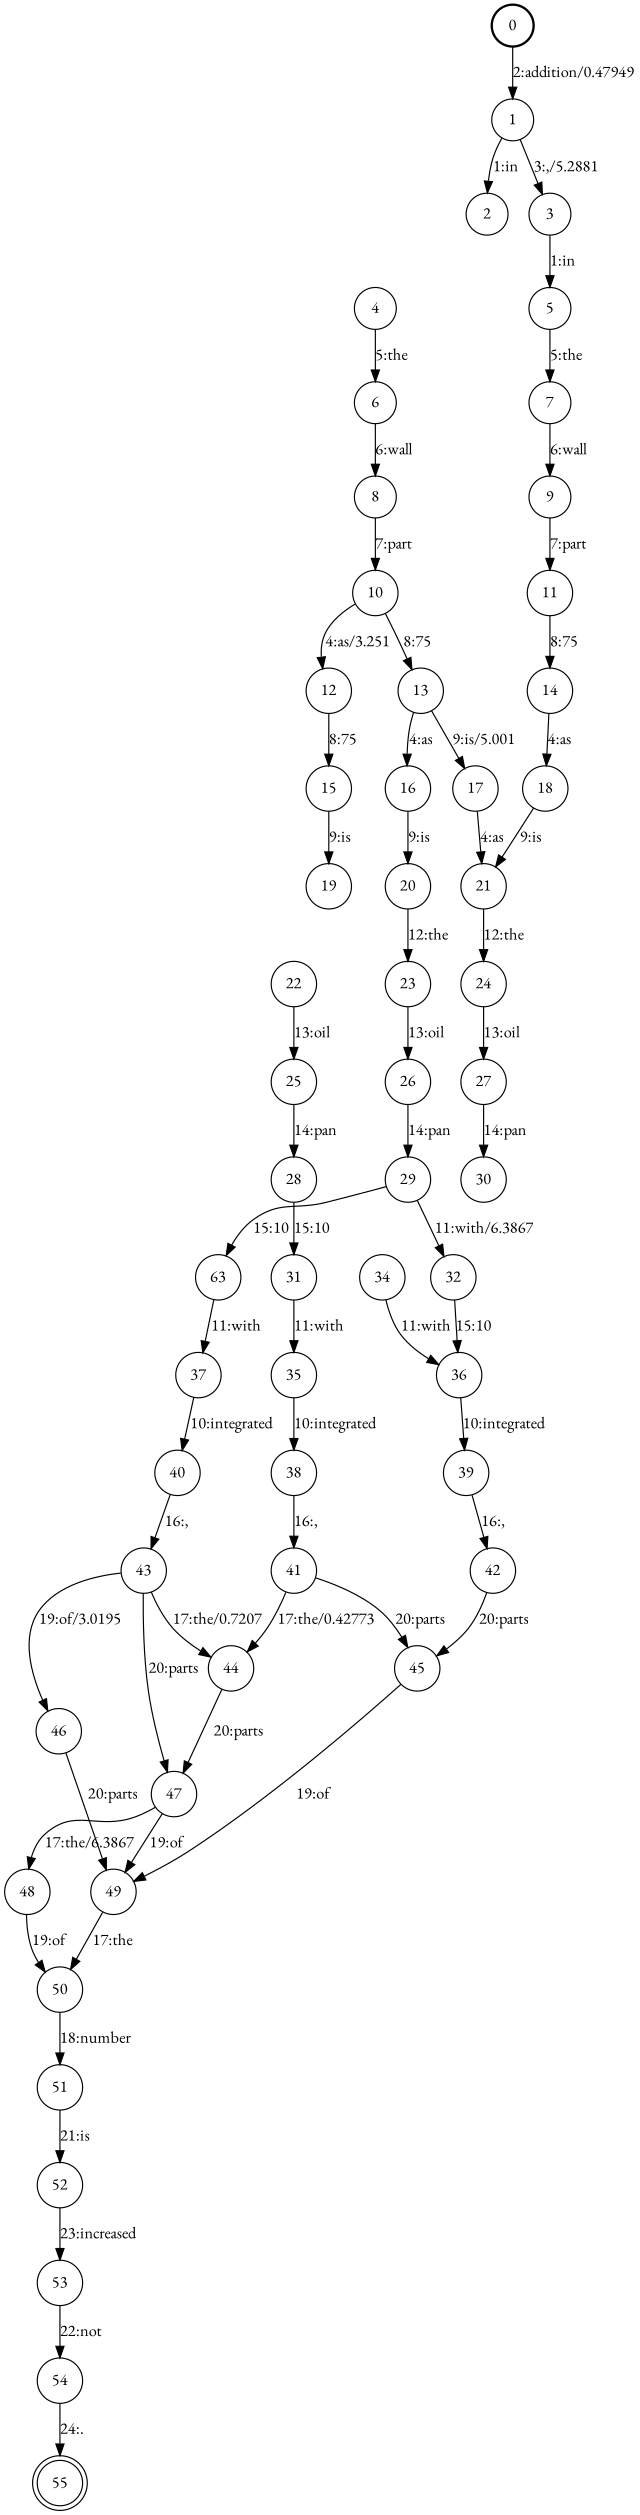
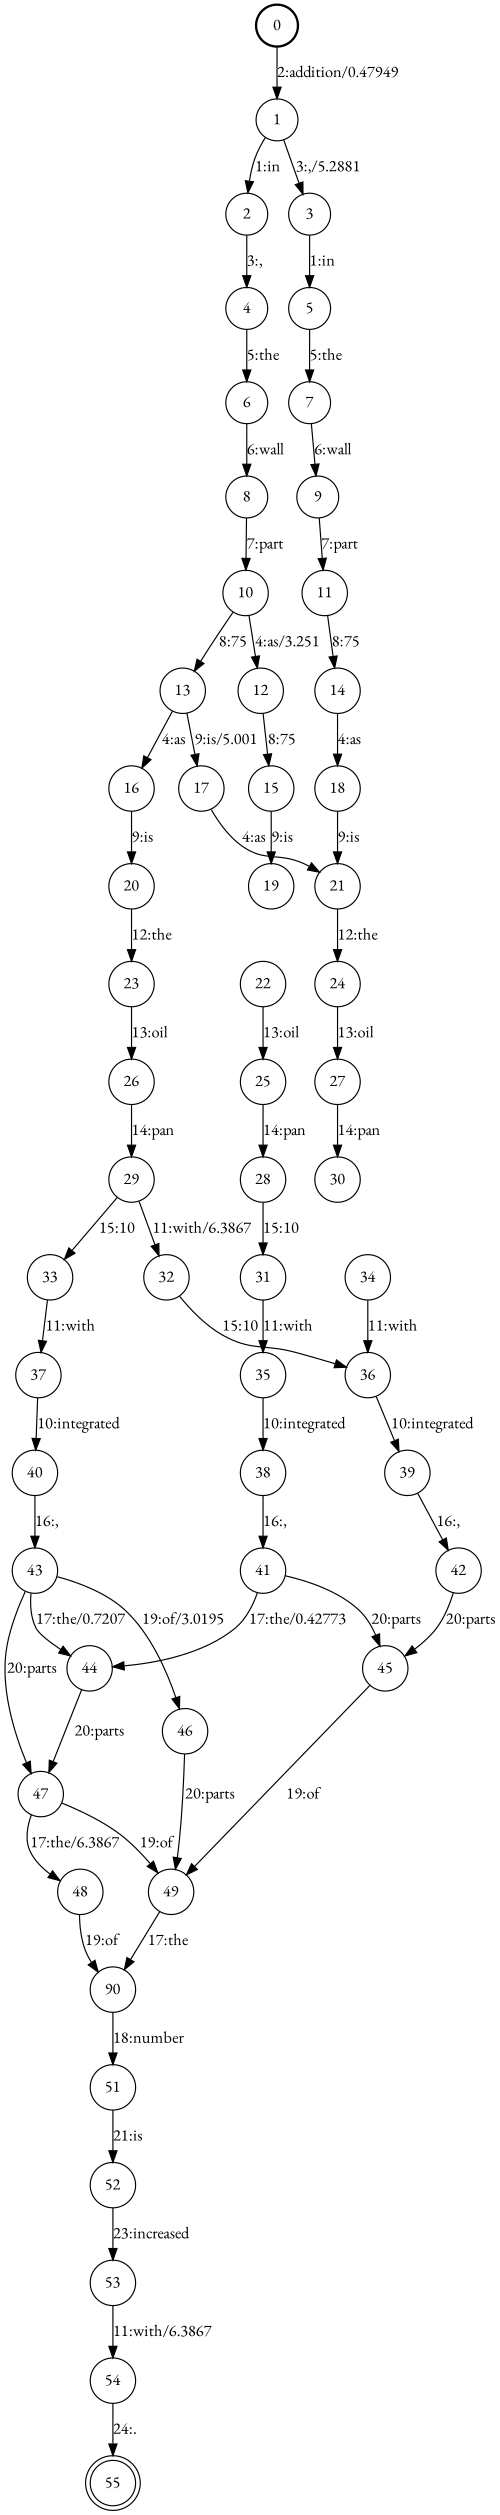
none -> (247, 255)
(218, 1277) -> (50, 1277)
(60, 1990) -> (113, 1990)
(81, 2332) -> (162, 2332)
